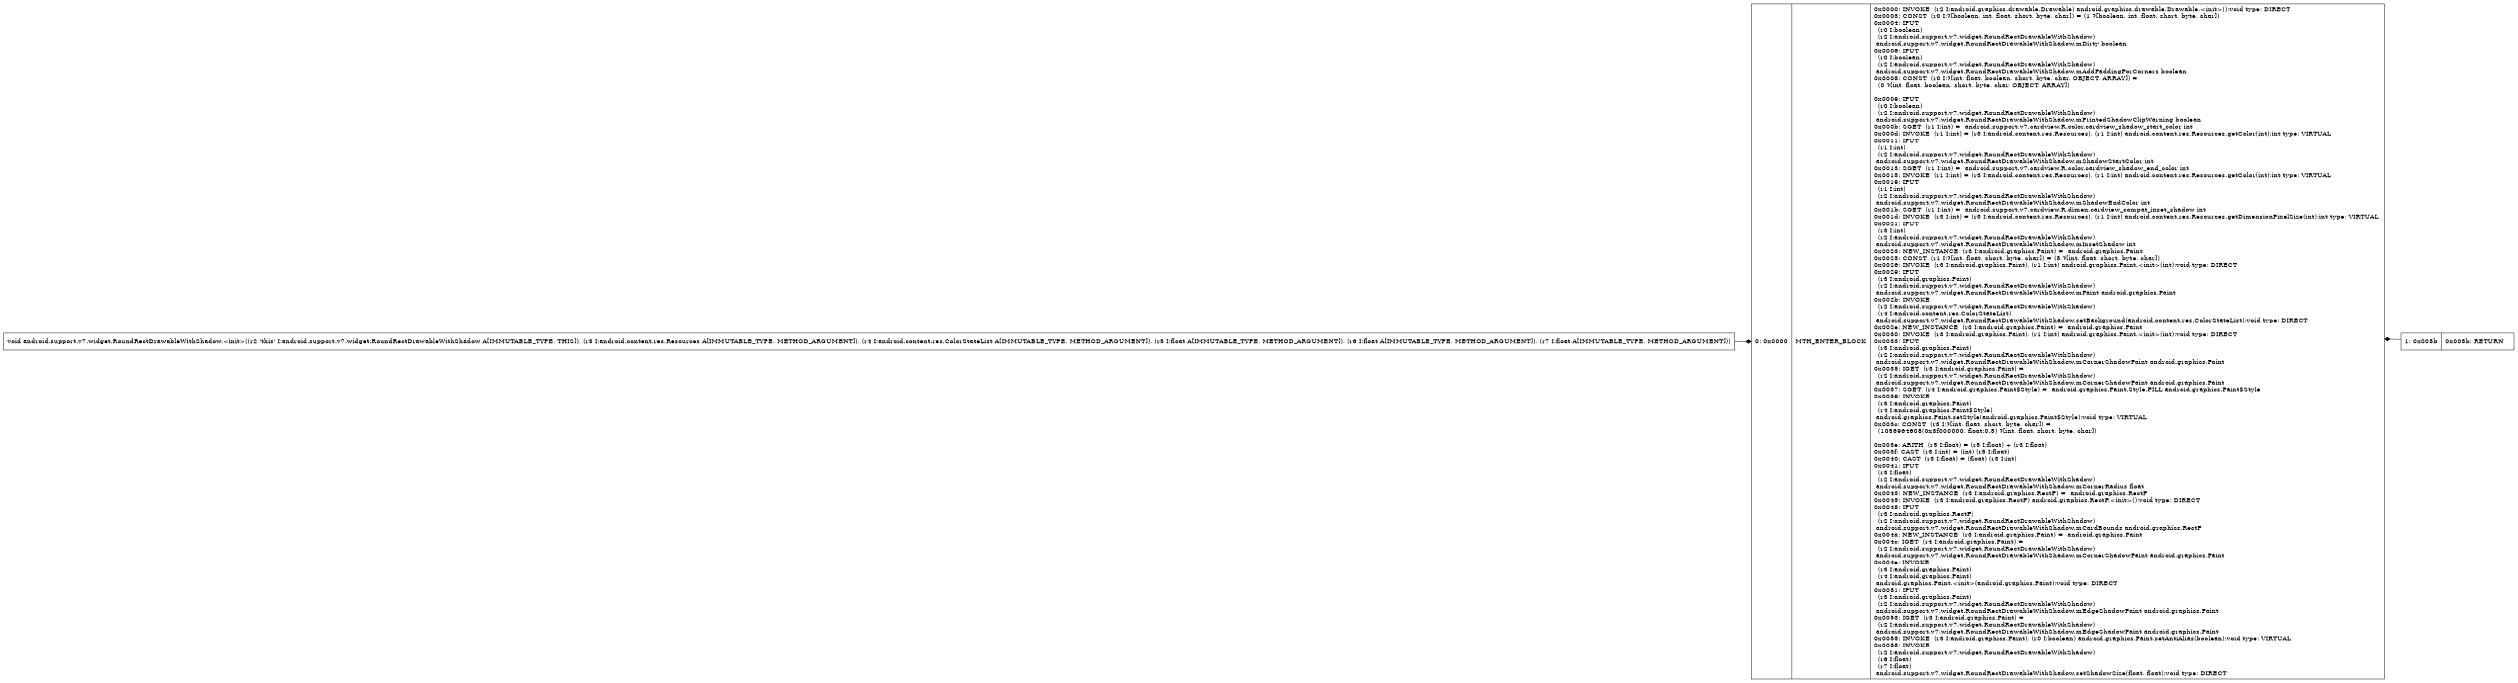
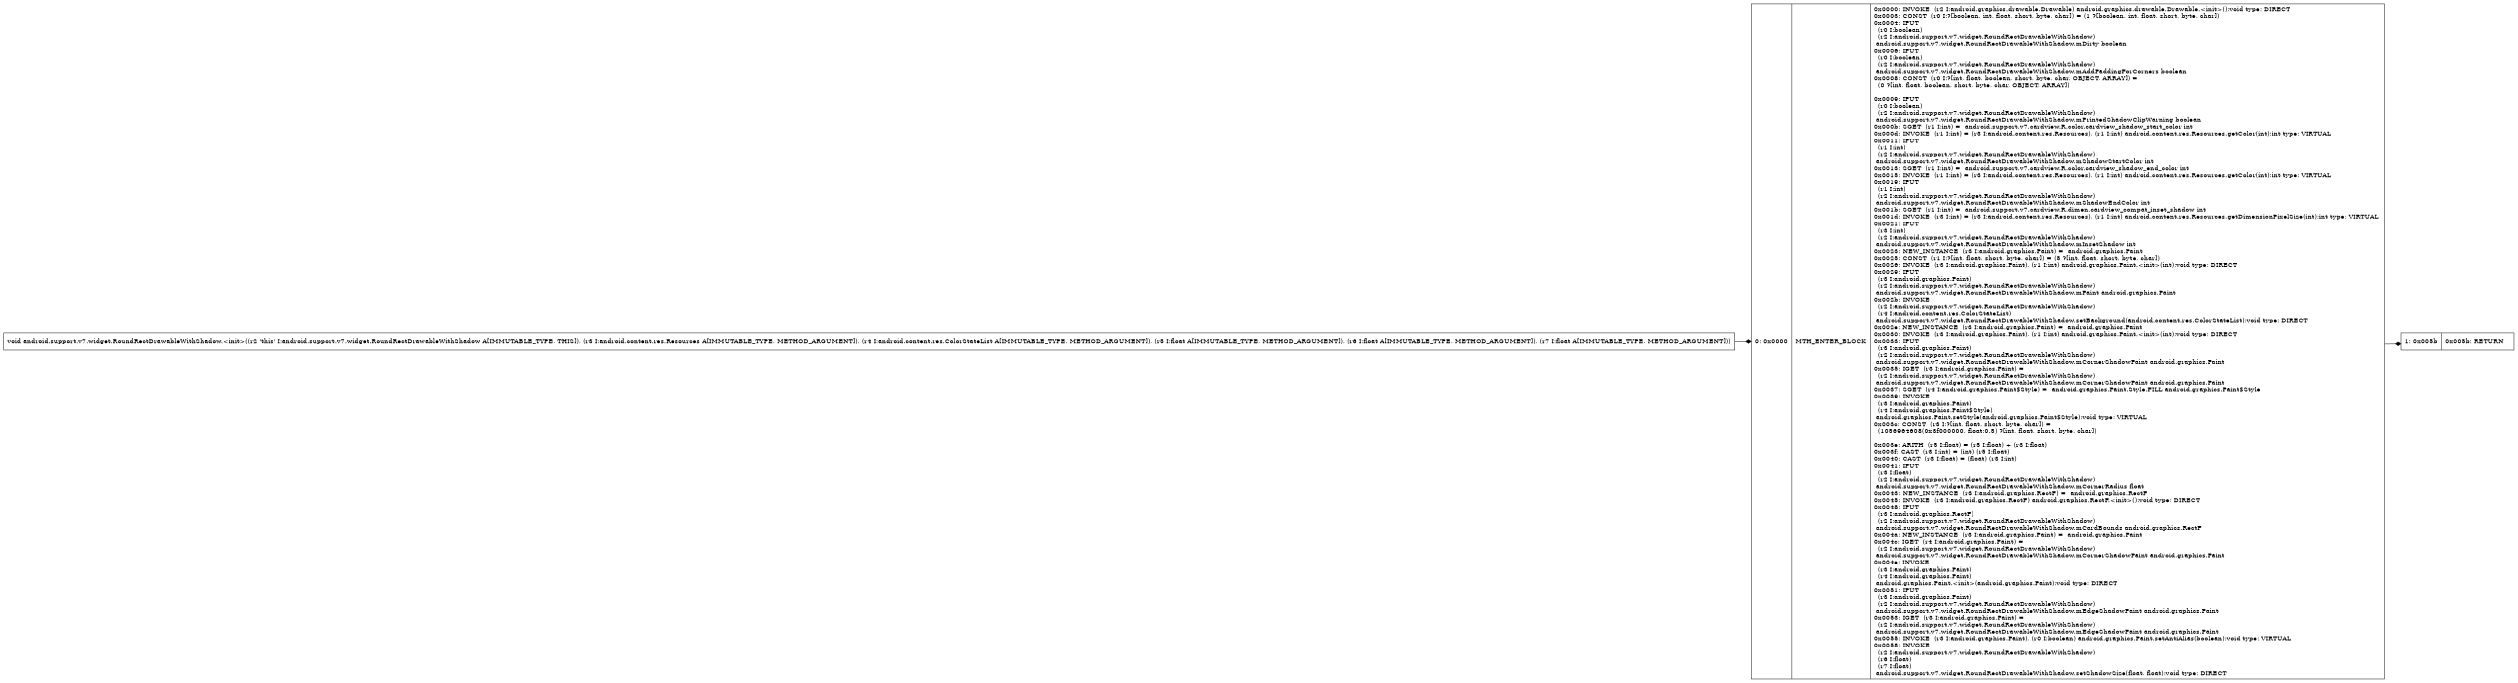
(2396, 339) -> (2390, 344)
